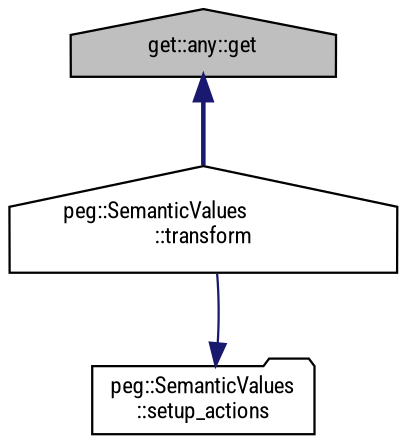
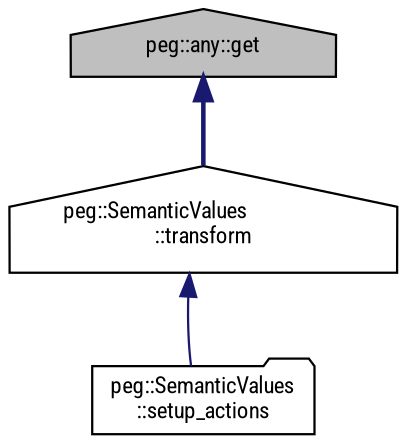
(203, 46) -> (203, 46)
(219, 309) -> (188, 332)
